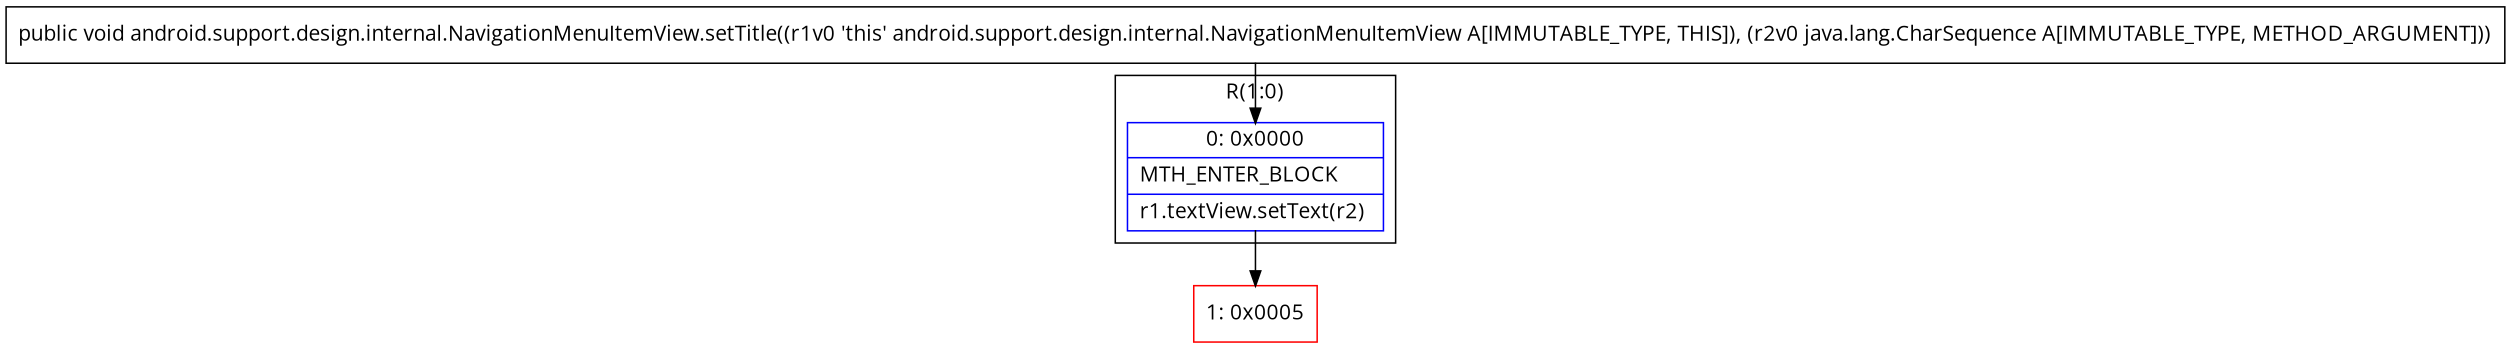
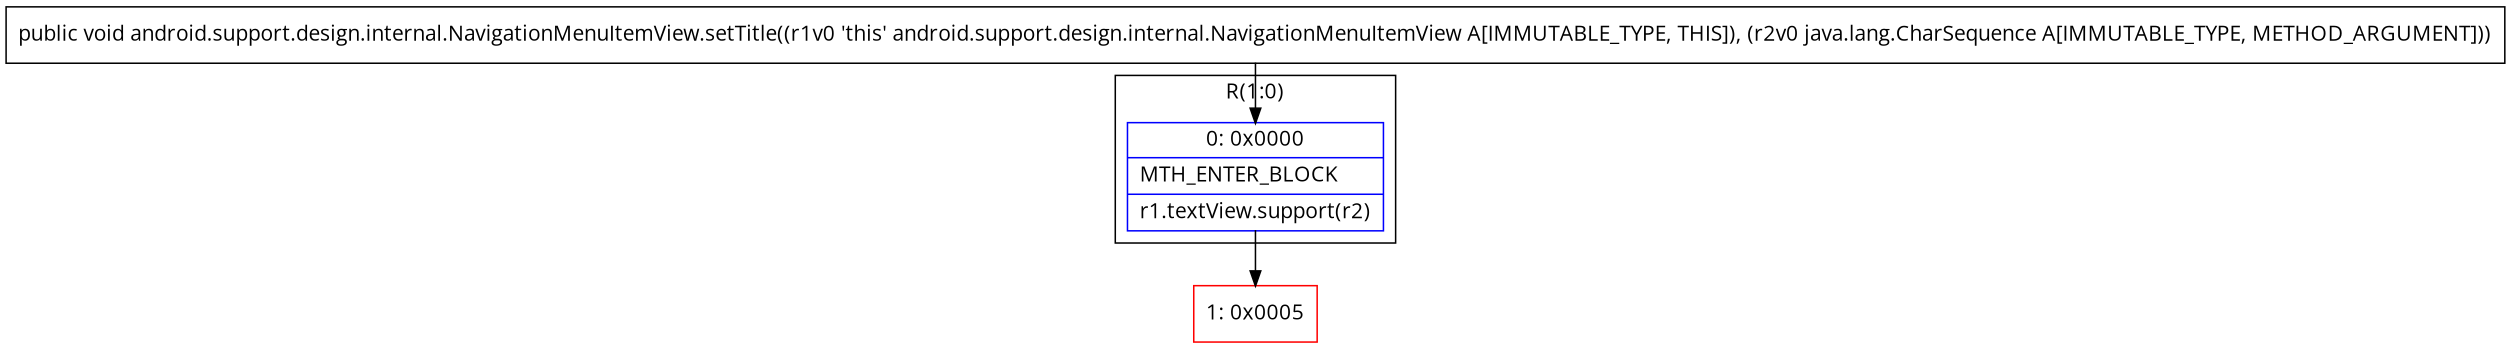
(1252, 212) -> (1255, 212)
